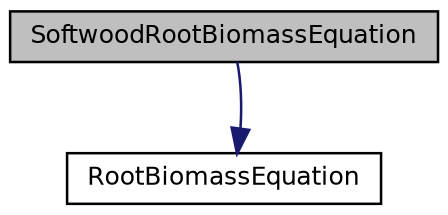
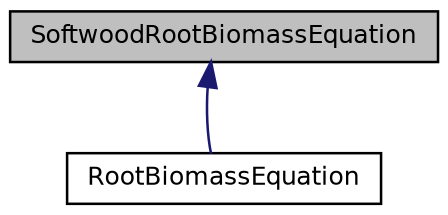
(241, 95) -> (207, 121)
